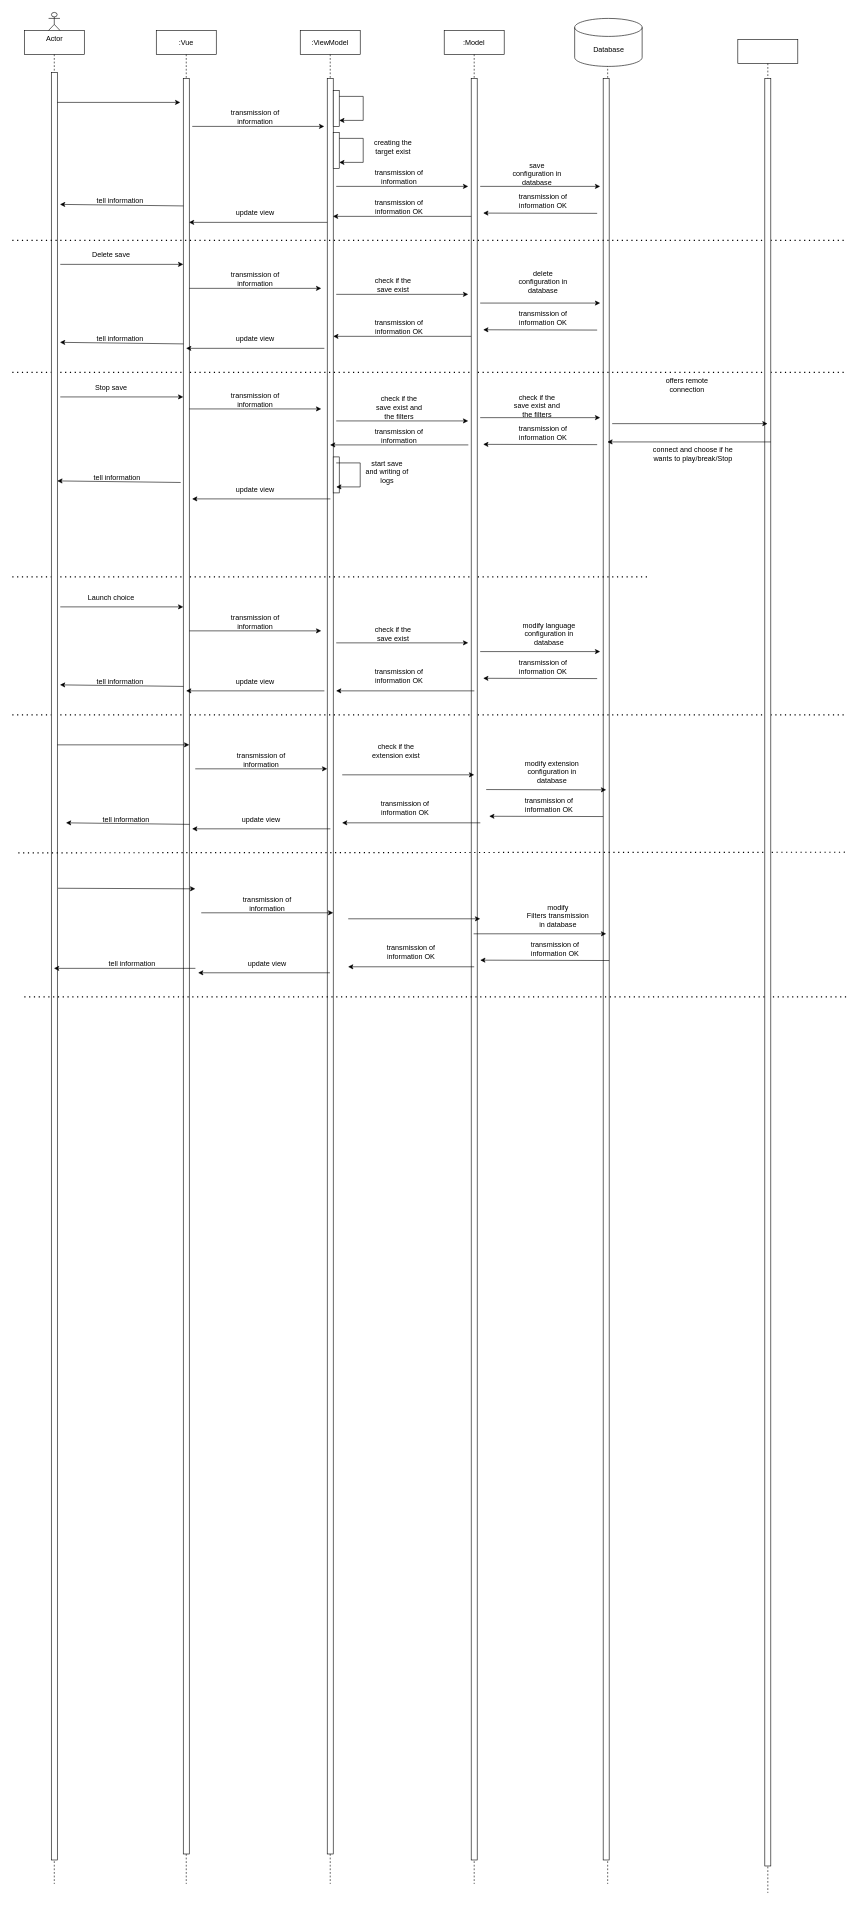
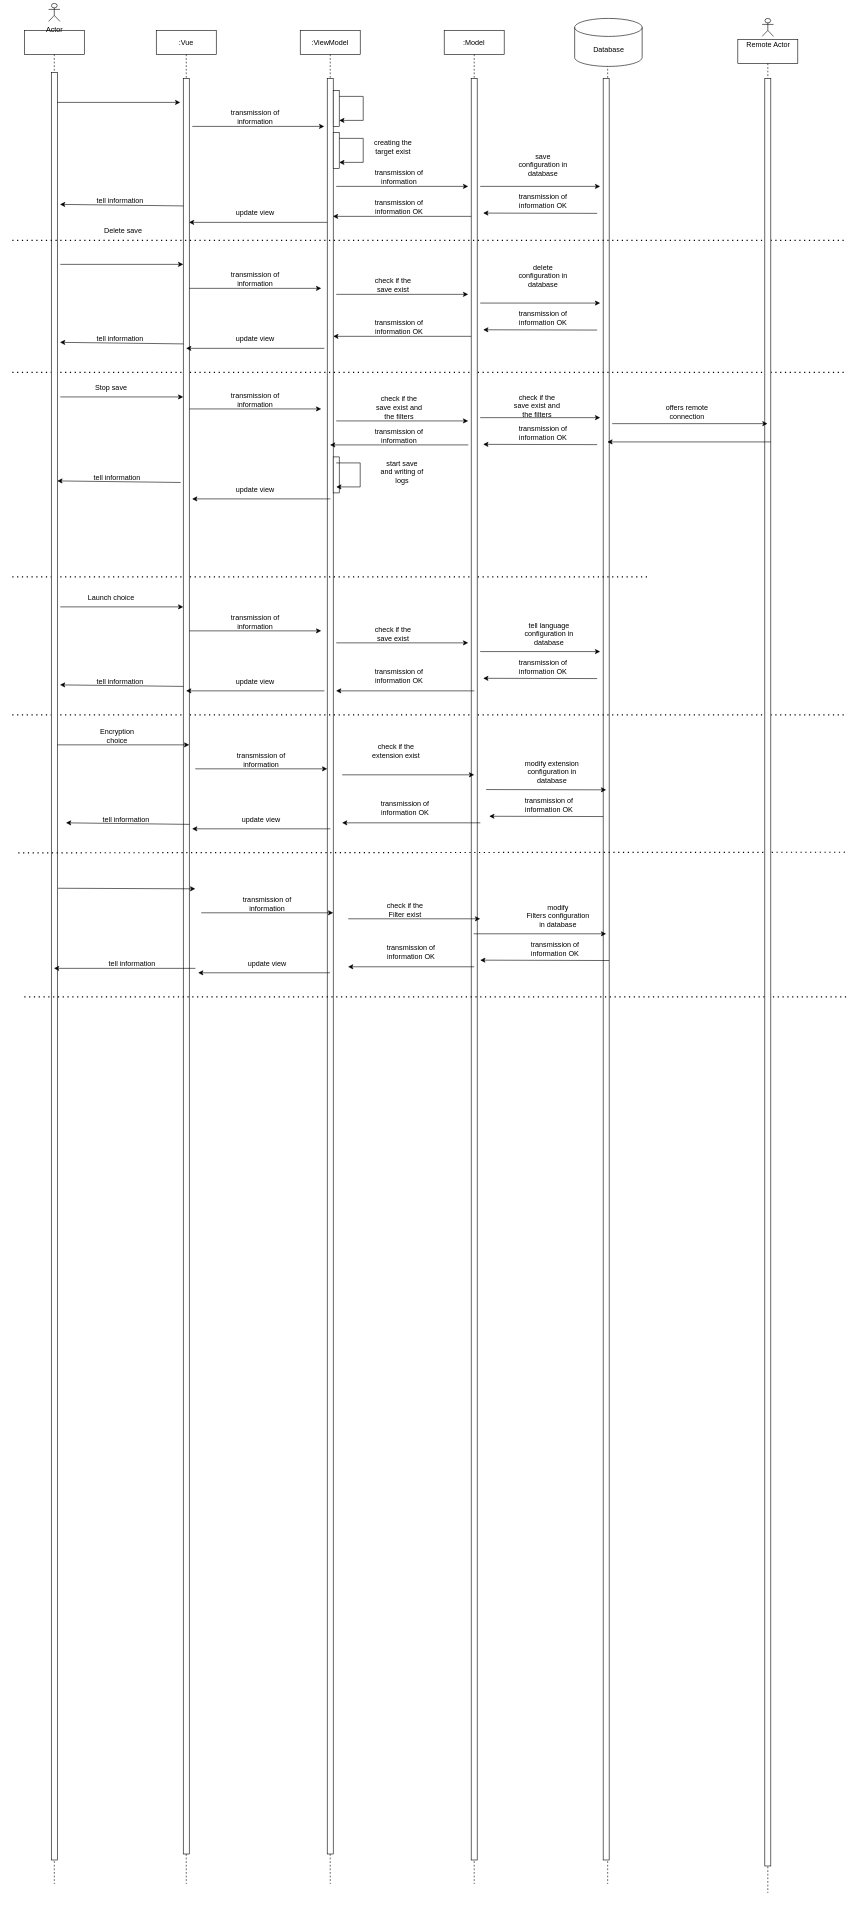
(54, 21) -> (54, 12)
none -> (768, 27)
(537, 174) -> (543, 165)
(111, 255) -> (123, 231)
(543, 282) -> (543, 276)
(687, 385) -> (687, 412)
(693, 454) -> none
(387, 472) -> (402, 472)
(549, 634) -> (549, 634)
none -> (117, 736)
none -> (405, 910)
(558, 916) -> (558, 916)
